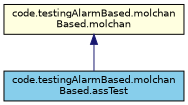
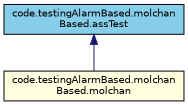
(94, 58) -> (94, 58)
